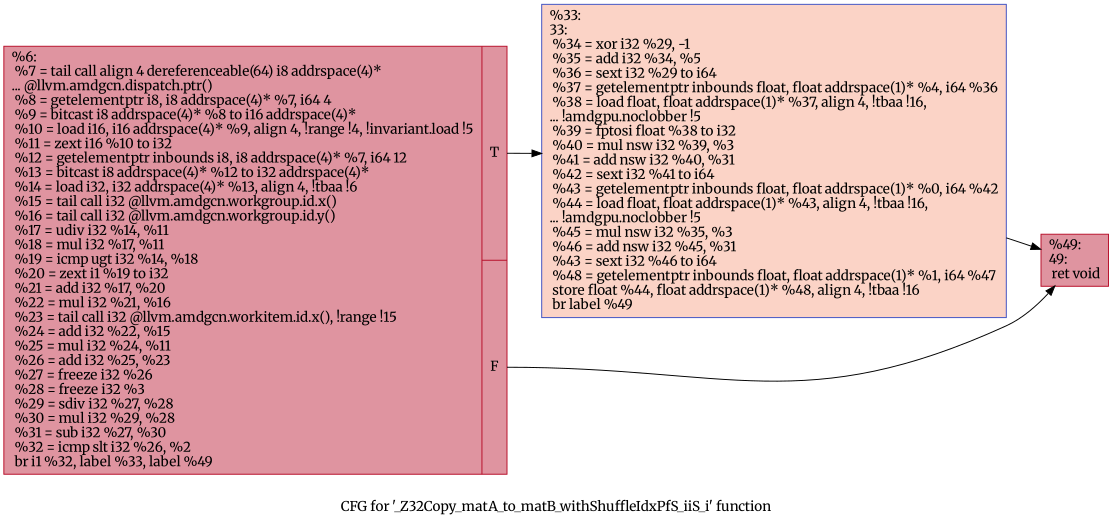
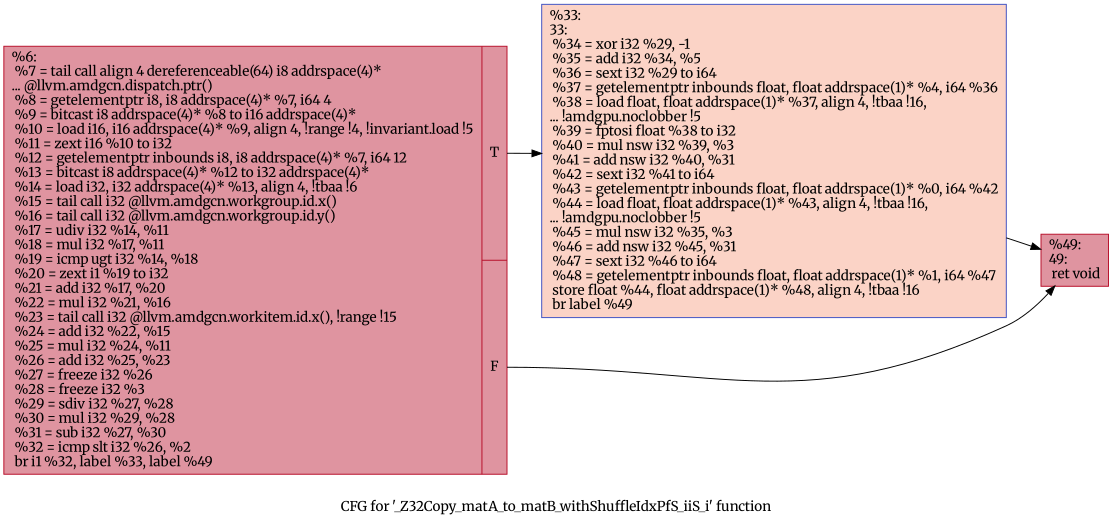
(633, 262) -> (633, 262)
